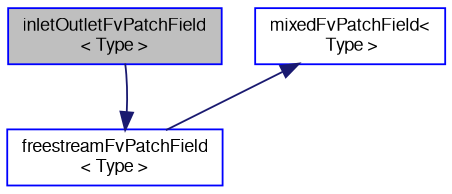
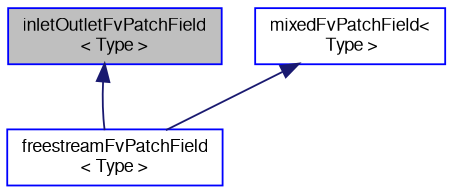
(127, 88) -> (103, 106)
